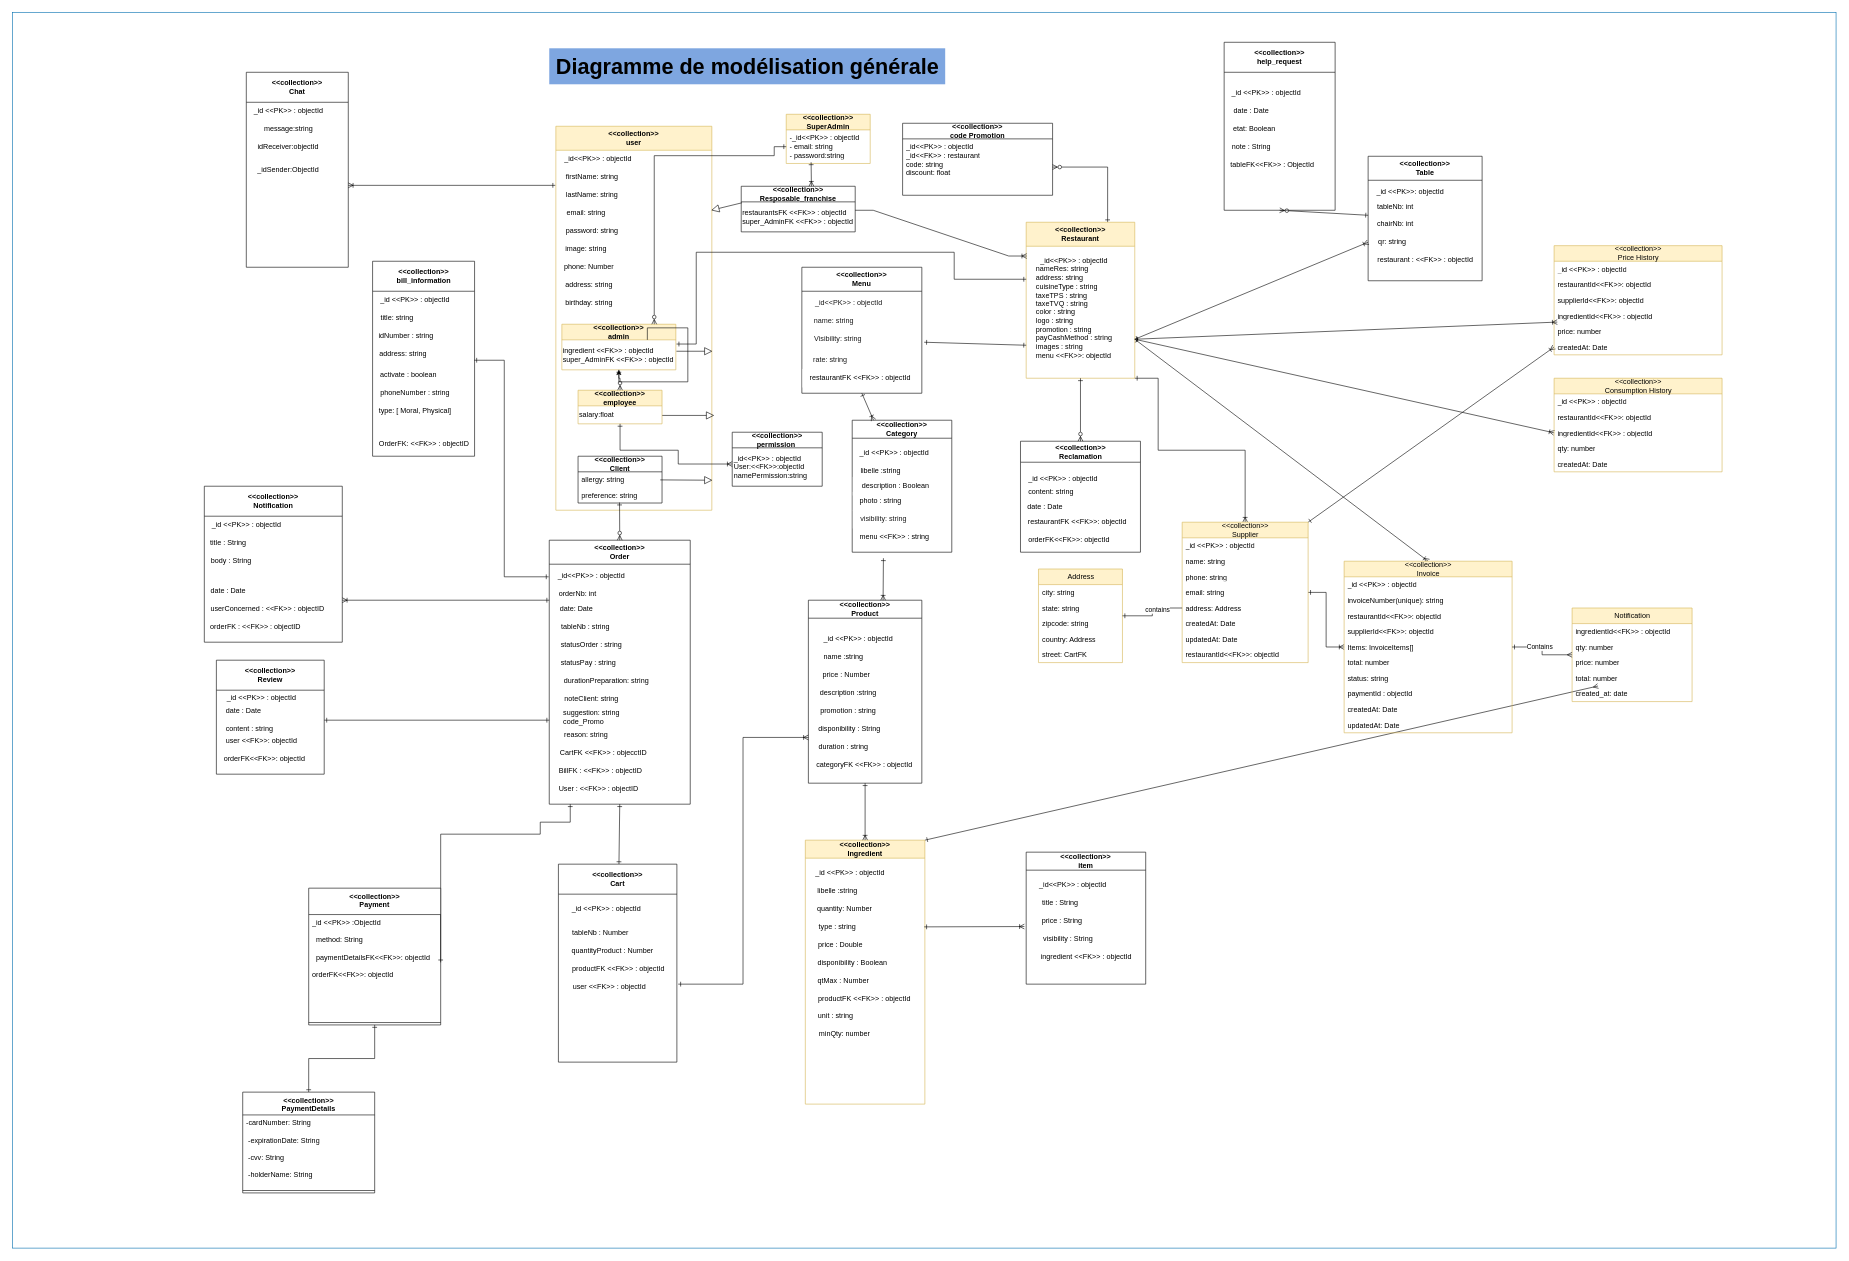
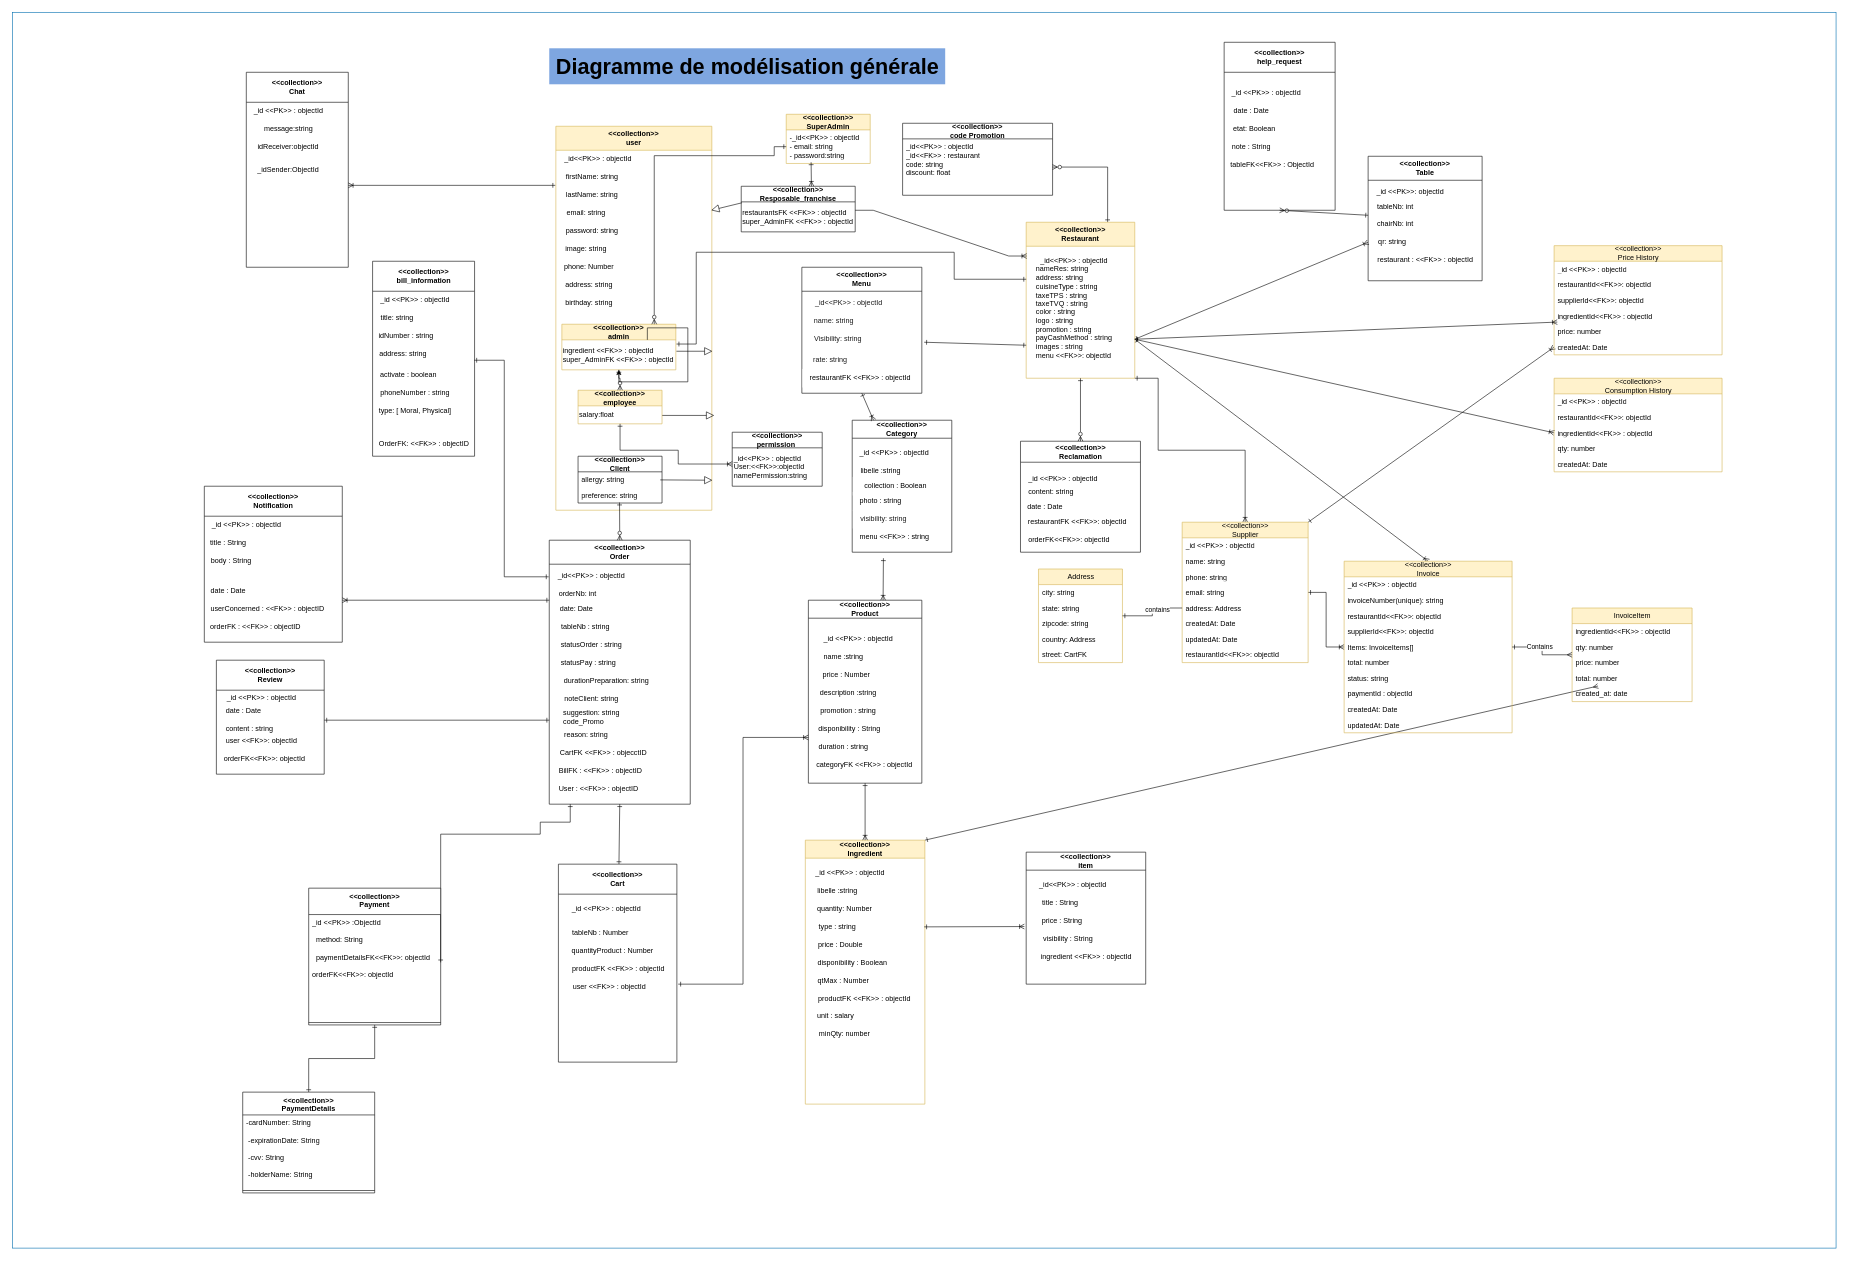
(896, 486) -> (896, 486)
(1633, 616) -> (1633, 616)
(836, 1016) -> (836, 1016)
